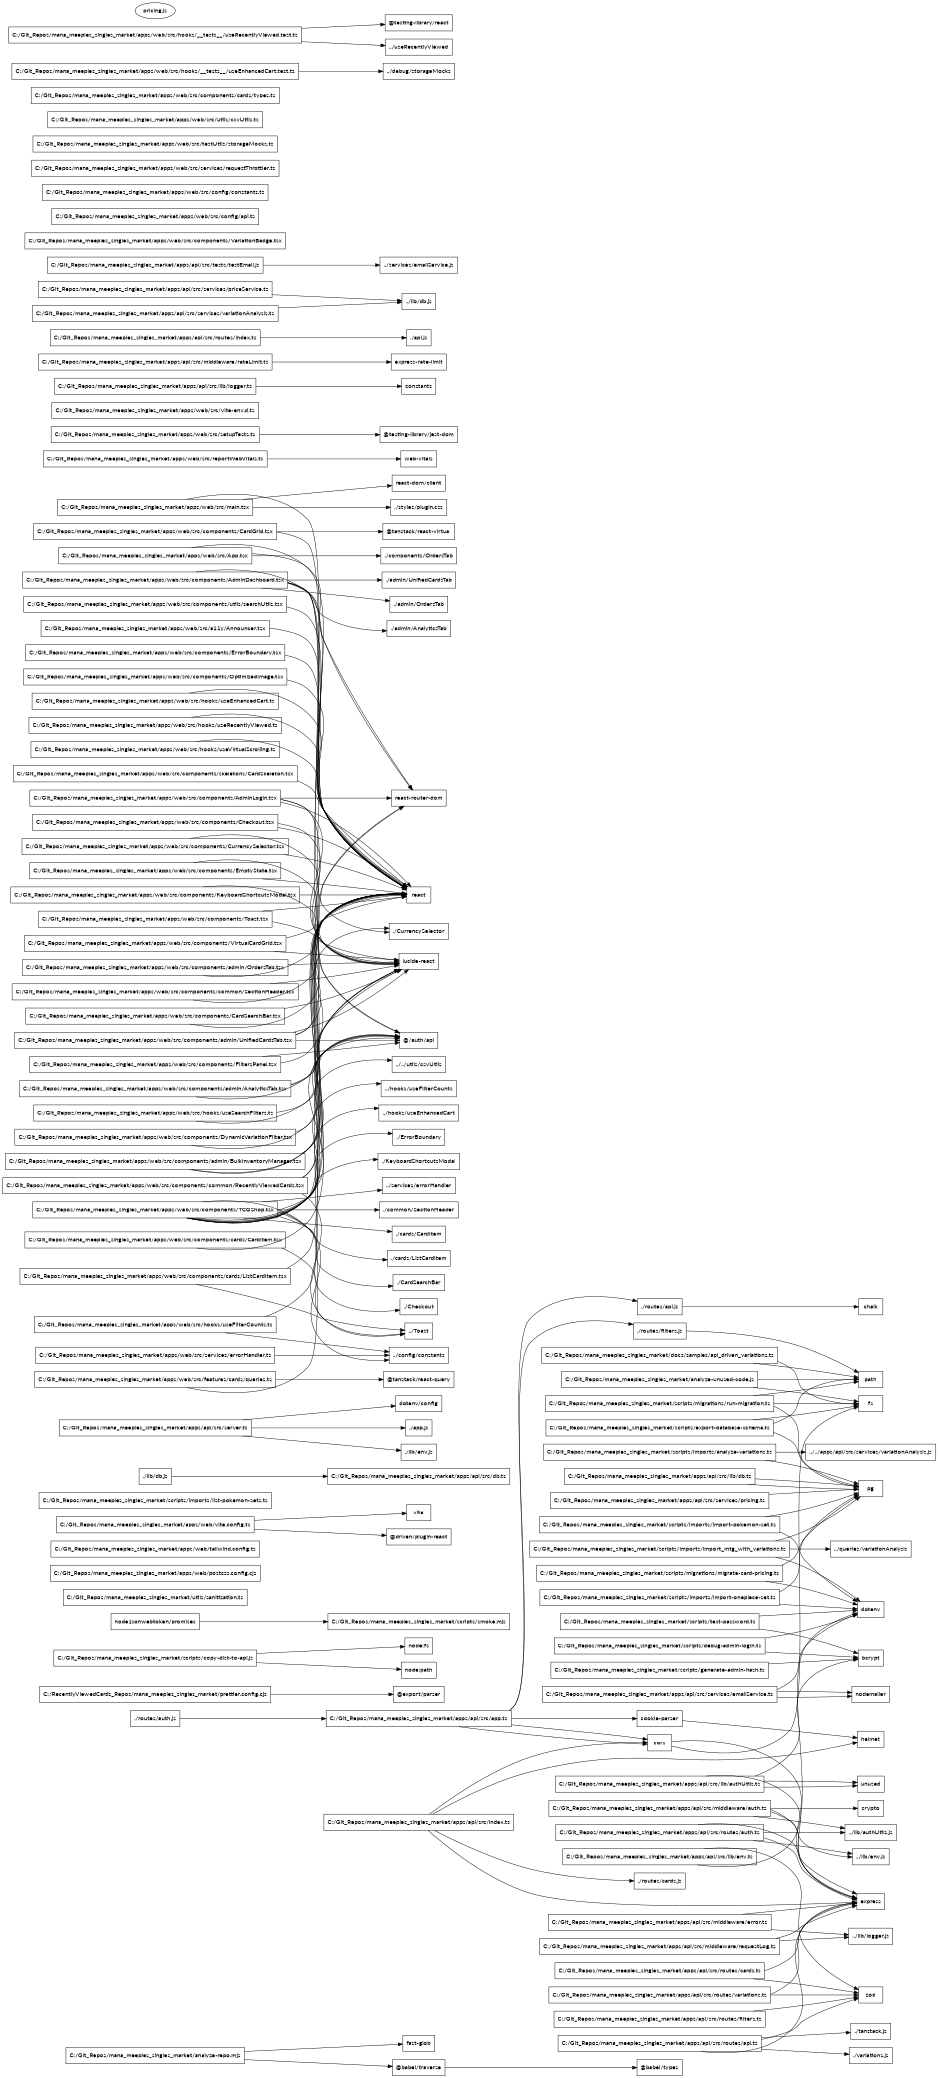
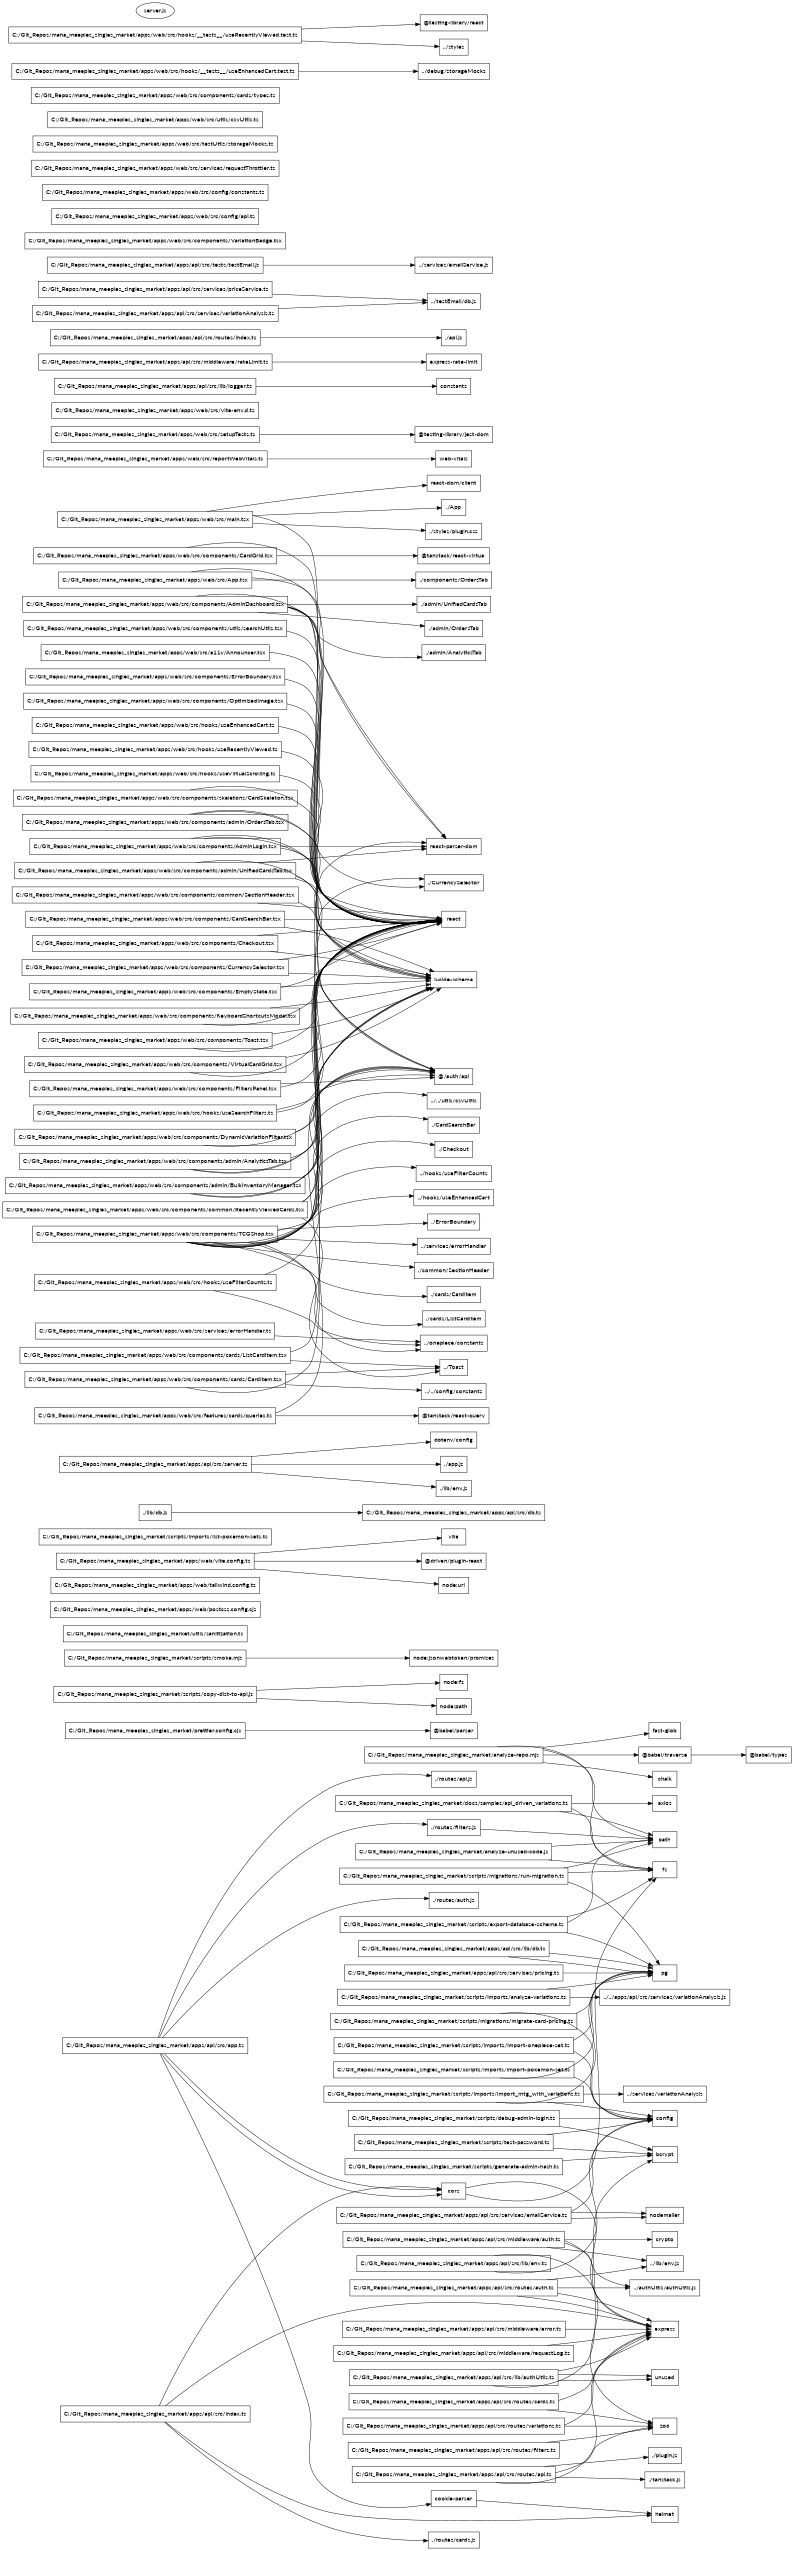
(155, 11) -> (155, 11)
(419, 47) -> (454, 47)
(419, 301) -> (454, 301)
none -> (454, 507)
(419, 798) -> (454, 847)
(419, 961) -> (454, 980)
(419, 1161) -> none
(768, 1307) -> (596, 1769)
(419, 1355) -> (454, 1343)
none -> (454, 1392)
(871, 1549) -> (665, 2094)
none -> (454, 1585)
(871, 1610) -> (665, 2118)
(261, 1622) -> (326, 1658)
(155, 1694) -> (155, 1731)
(419, 1694) -> (454, 1731)
(251, 1719) -> (278, 1937)
none -> (665, 1803)
none -> (596, 1810)
none -> (592, 1813)
(871, 1833) -> (665, 2288)
(871, 1936) -> none
(871, 2056) -> (665, 2456)
